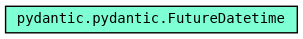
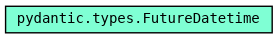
(151, 20) -> (139, 20)
